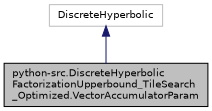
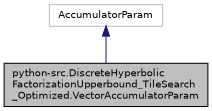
(106, 15) -> (106, 15)
